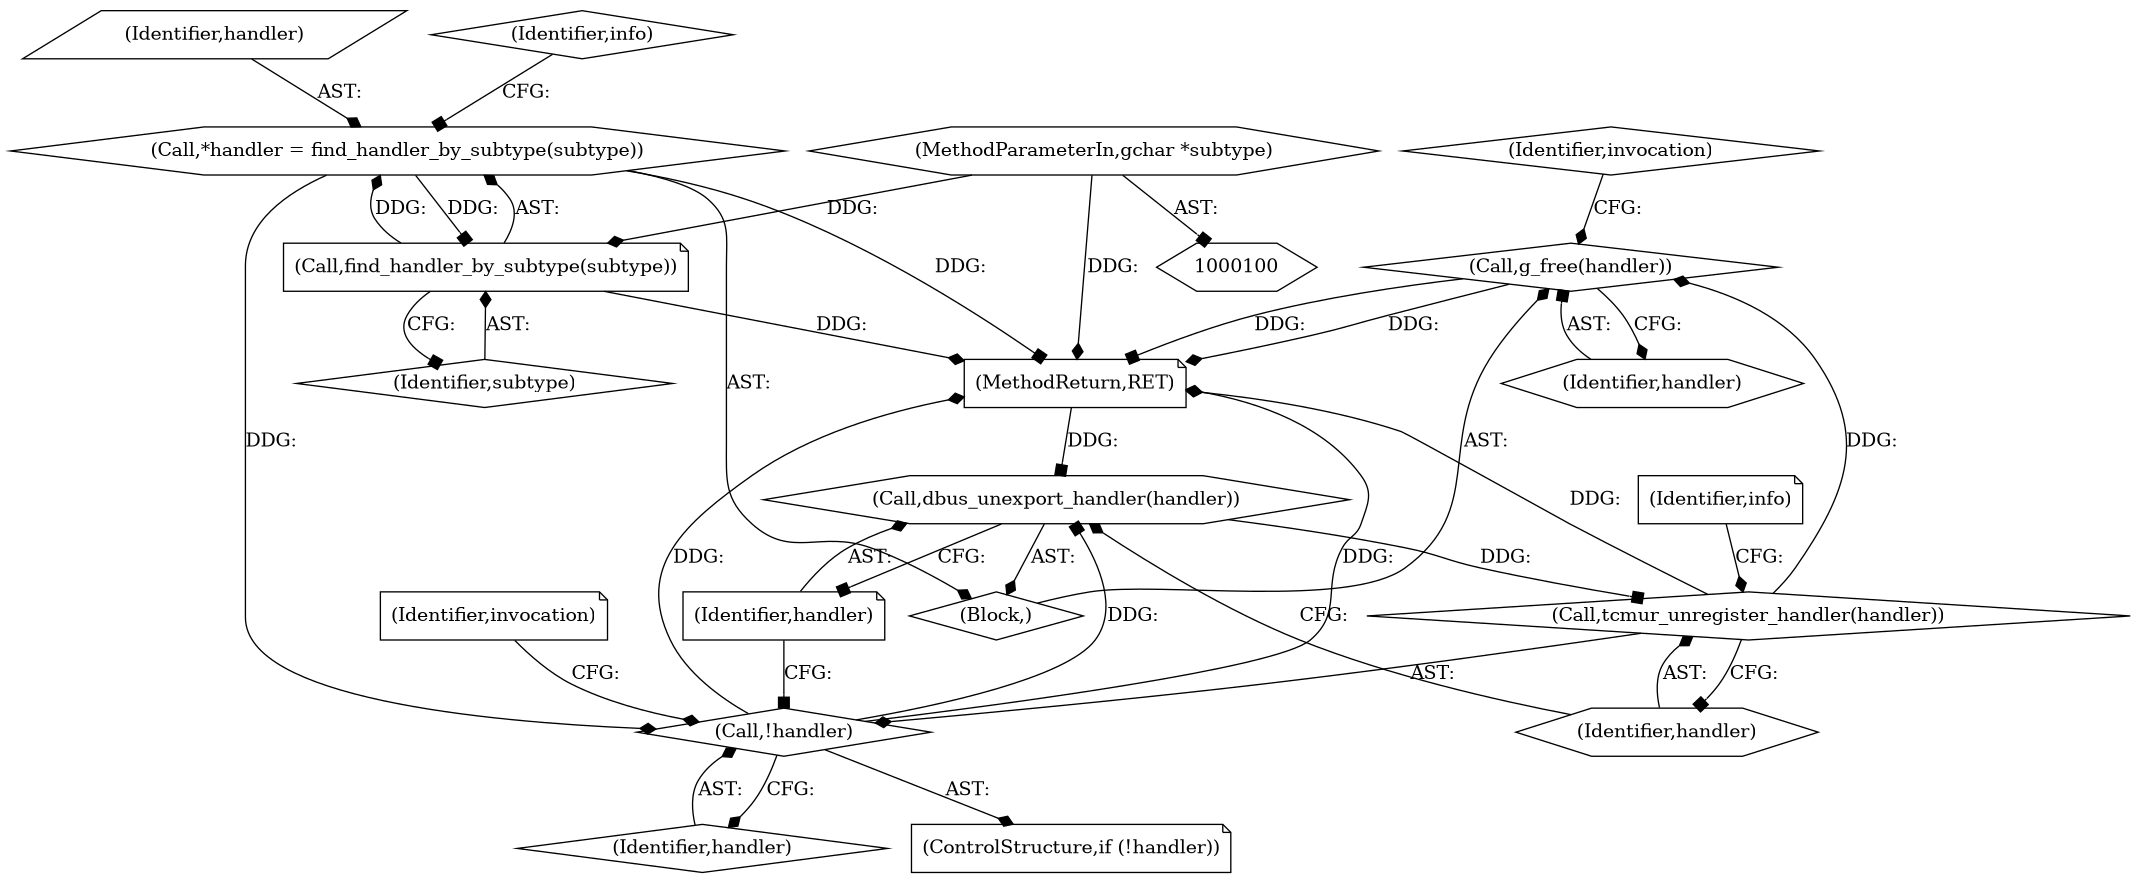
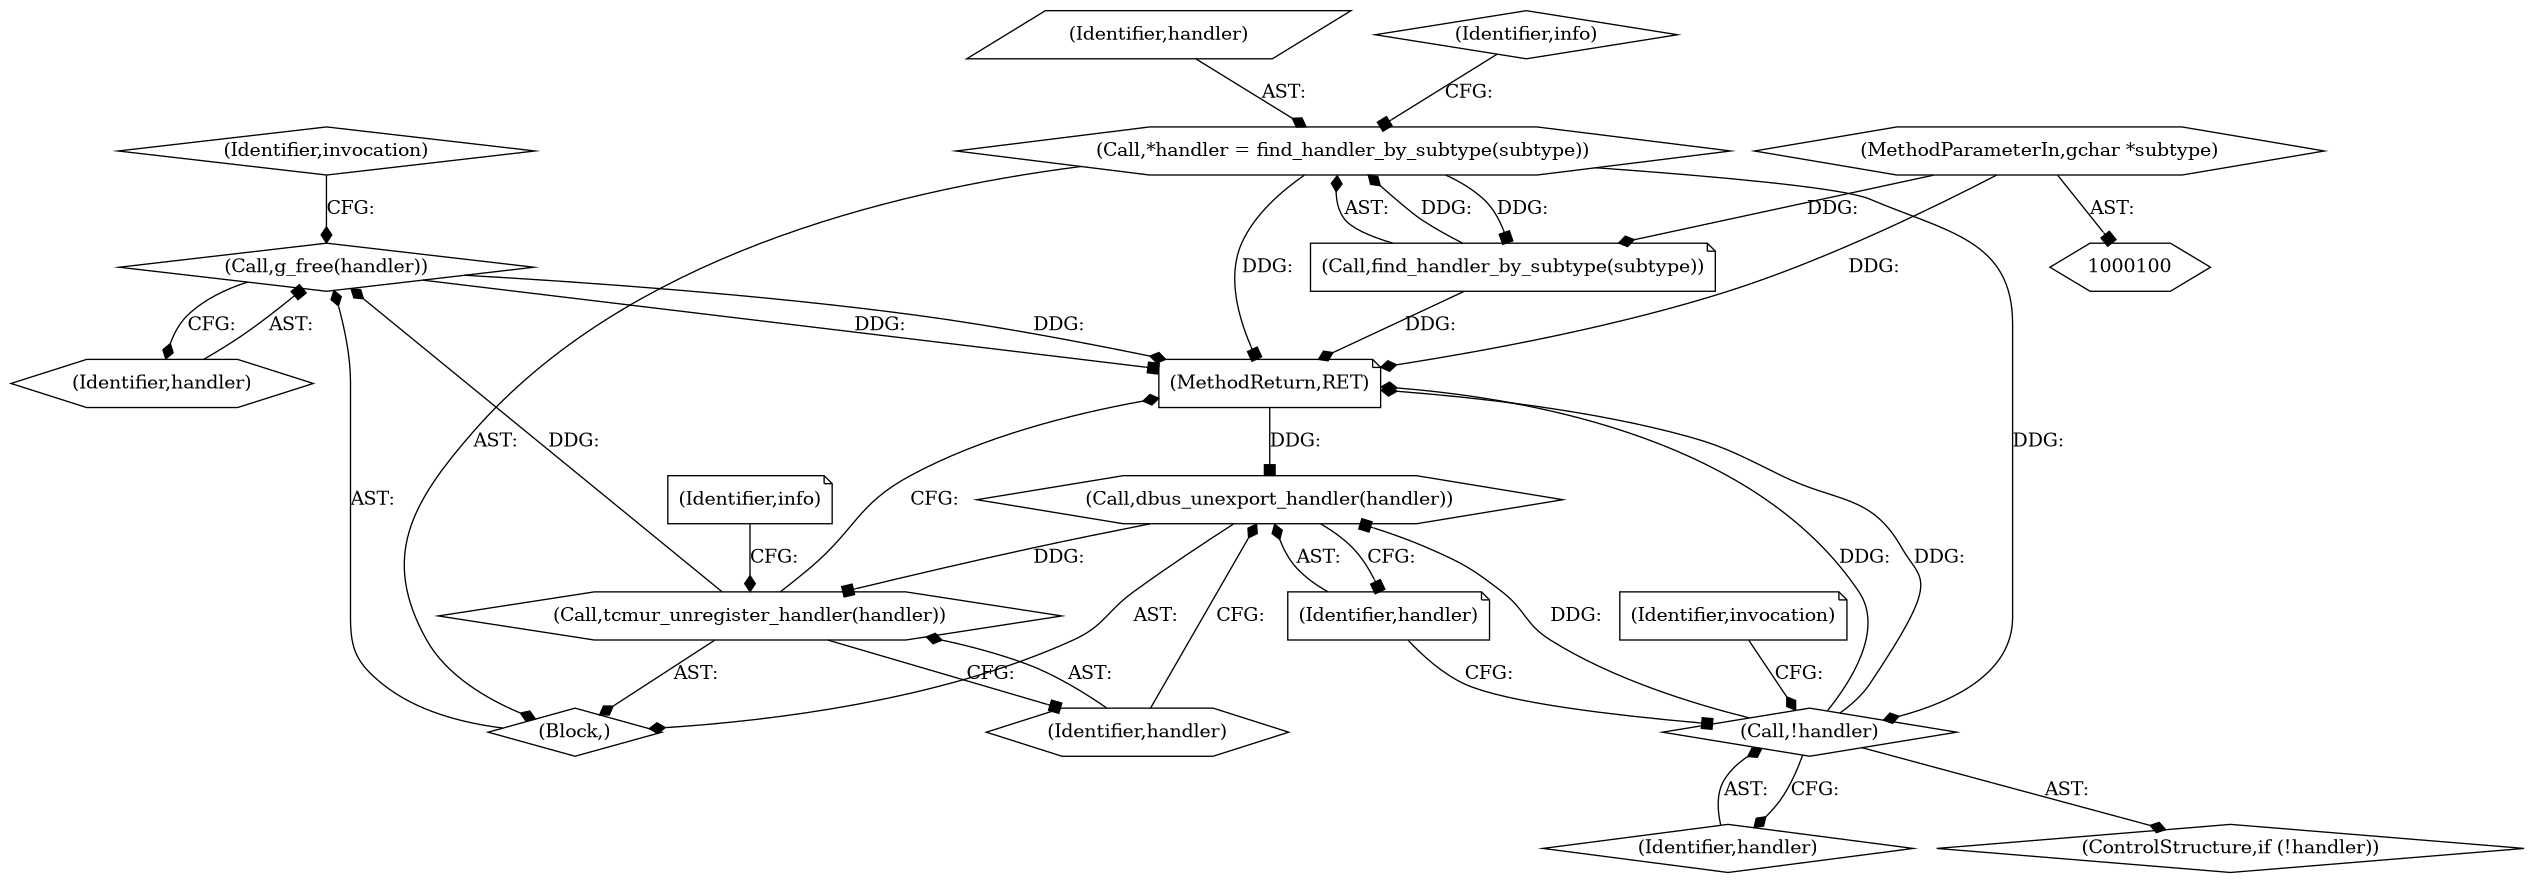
(485, 383) -> none
(1598, 500) -> (938, 500)
(1749, 616) -> (750, 616)
(1267, 684) -> (664, 673)
(1071, 848) -> (2230, 848)
